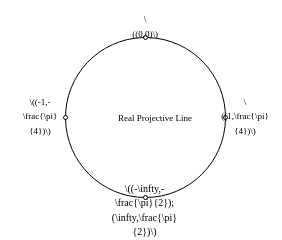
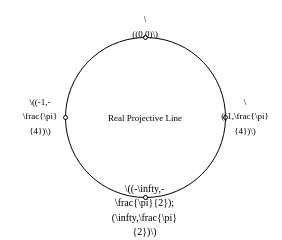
(156, 118) -> (146, 118)
